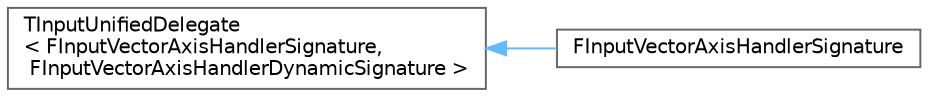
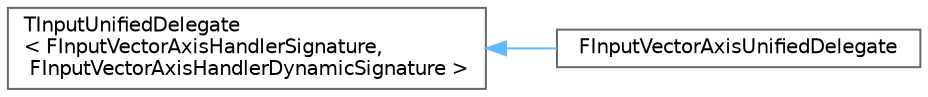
(739, 48) -> (739, 48)
